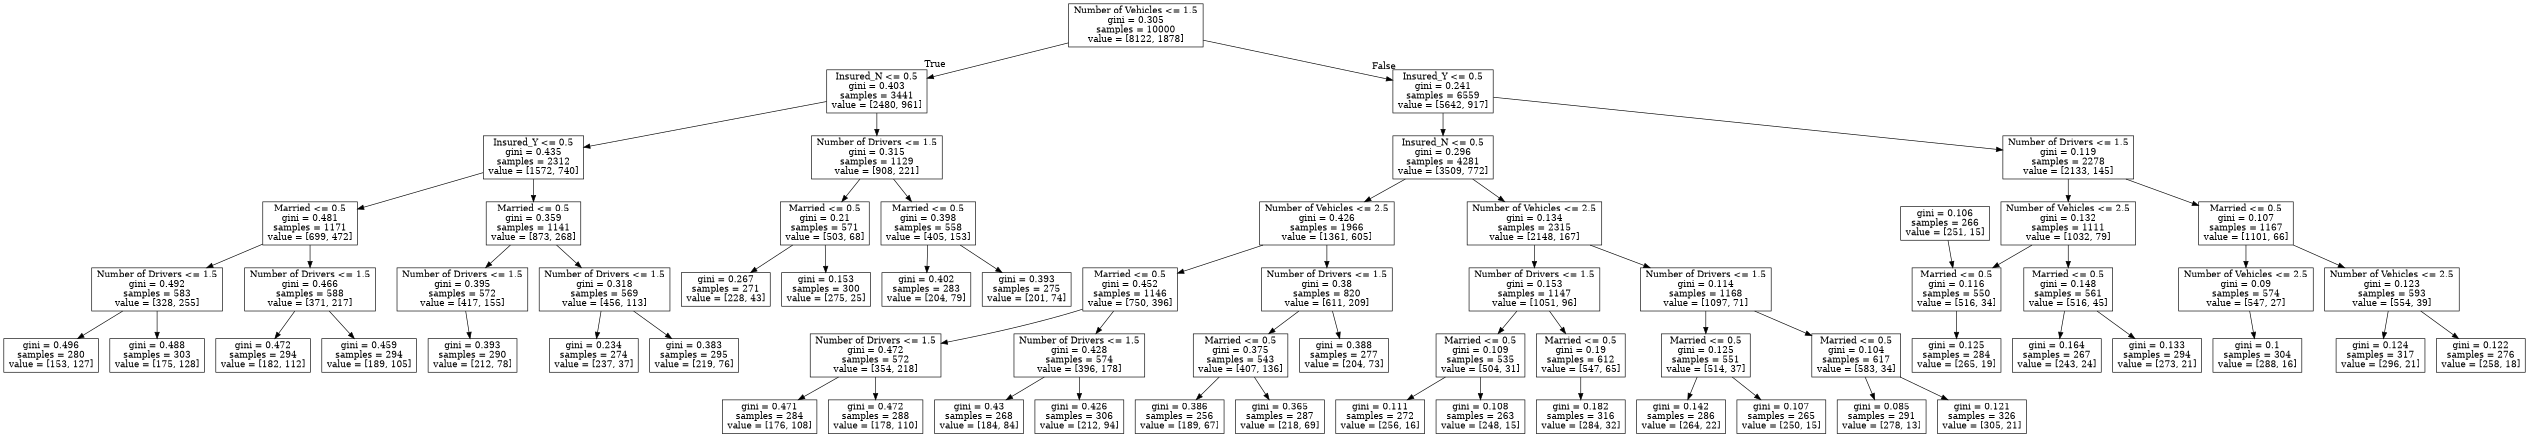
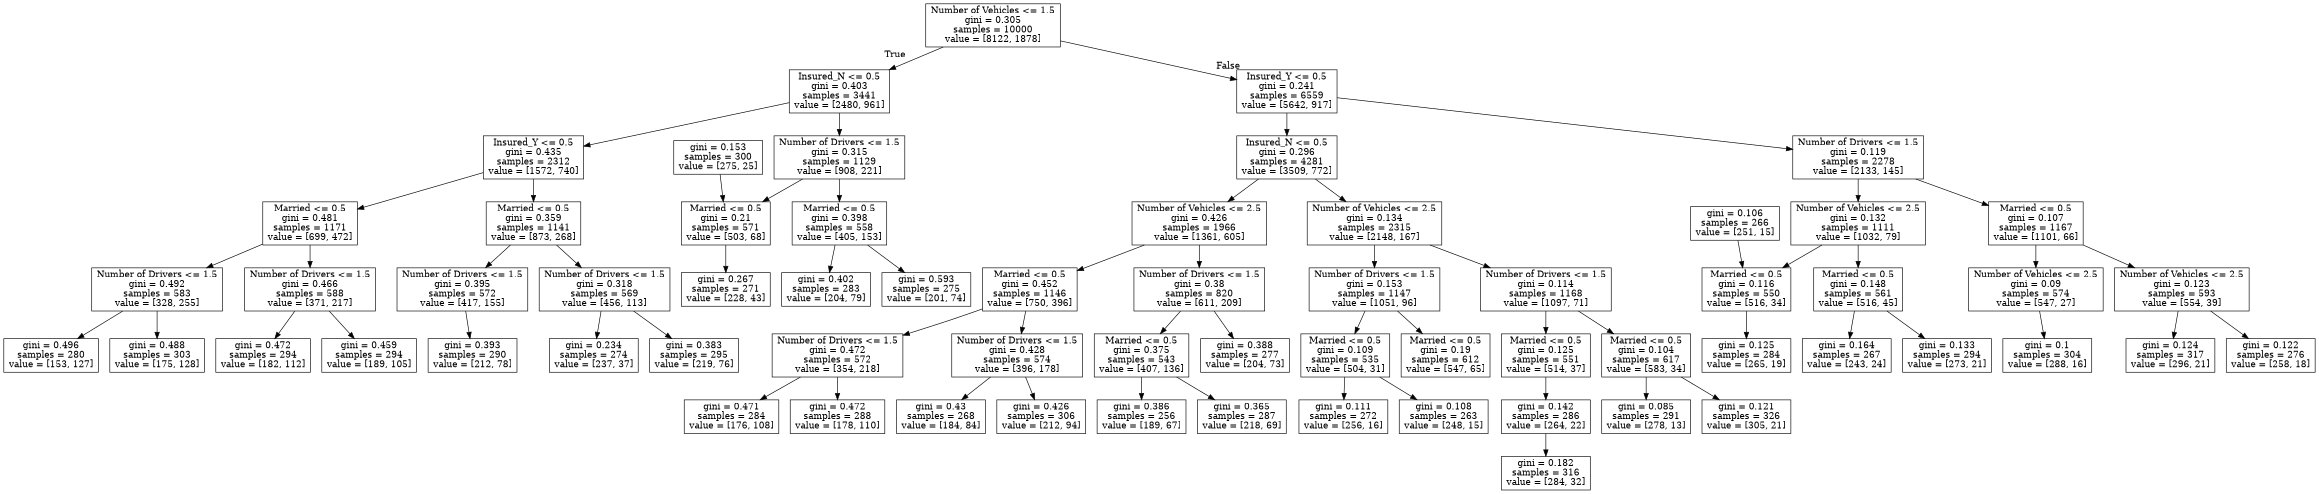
(825, 256) -> (721, 185)
(1027, 289) -> (926, 289)
(1581, 385) -> (1546, 442)
(1781, 417) -> none
